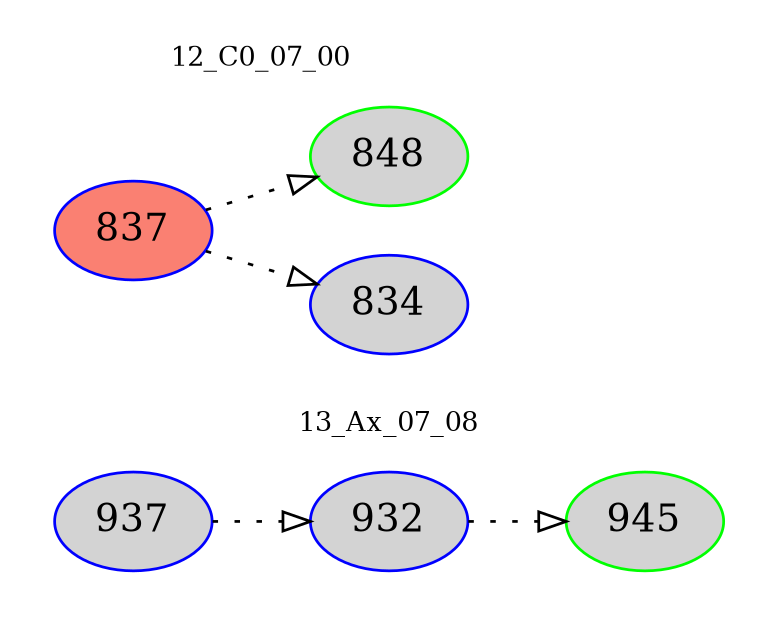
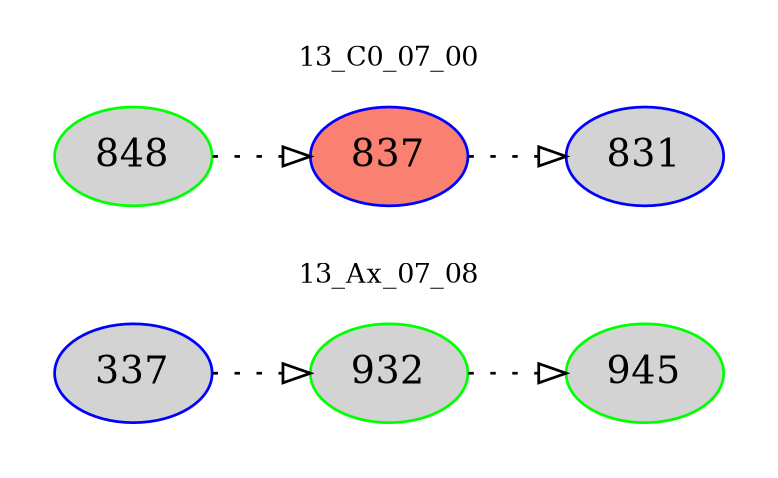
(261, 59) -> (389, 59)
(248, 197) -> (248, 156)
(389, 305) -> (645, 156)
(133, 521) -> (133, 373)
(389, 521) -> (389, 373)
